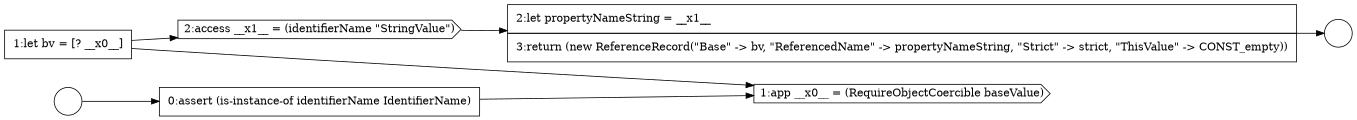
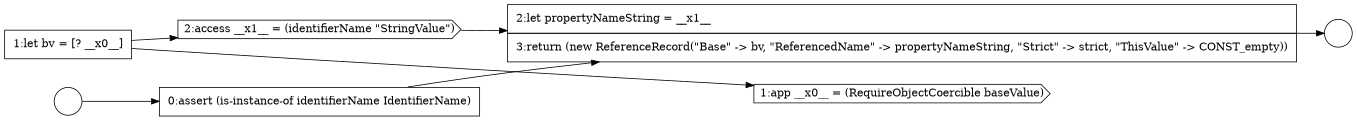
(613, 97) -> (486, 76)
